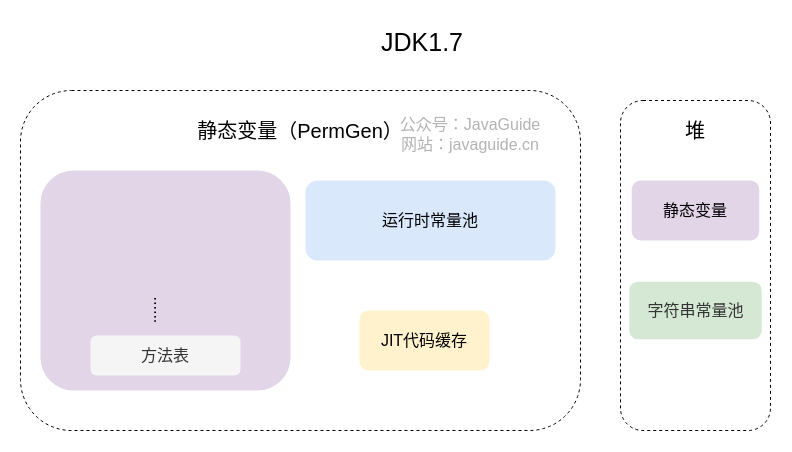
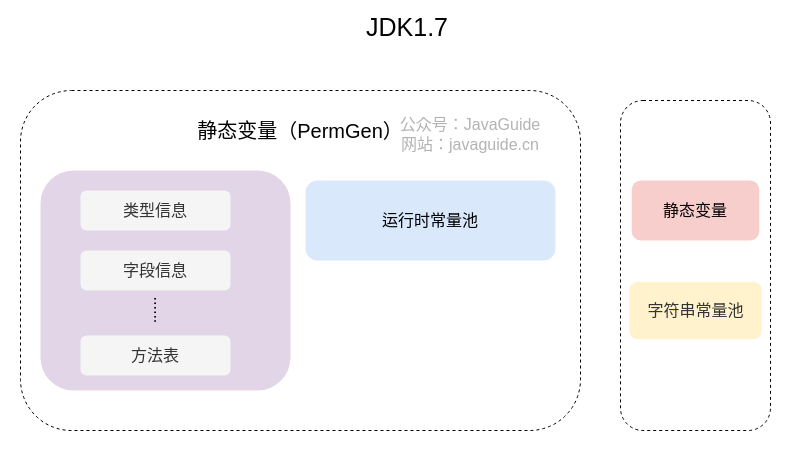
(435, 36) -> (420, 21)
(696, 131) -> none
none -> (156, 211)
(696, 211) -> (696, 211)
none -> (156, 271)
(696, 311) -> (696, 311)
(425, 341) -> none
(166, 356) -> (156, 356)
